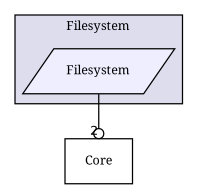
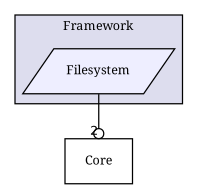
(99, 27) -> (99, 27)
